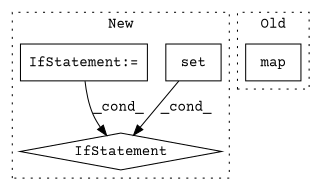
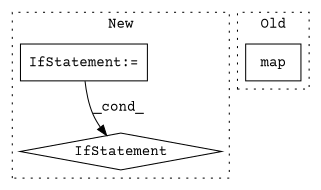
(193, 62) -> none
